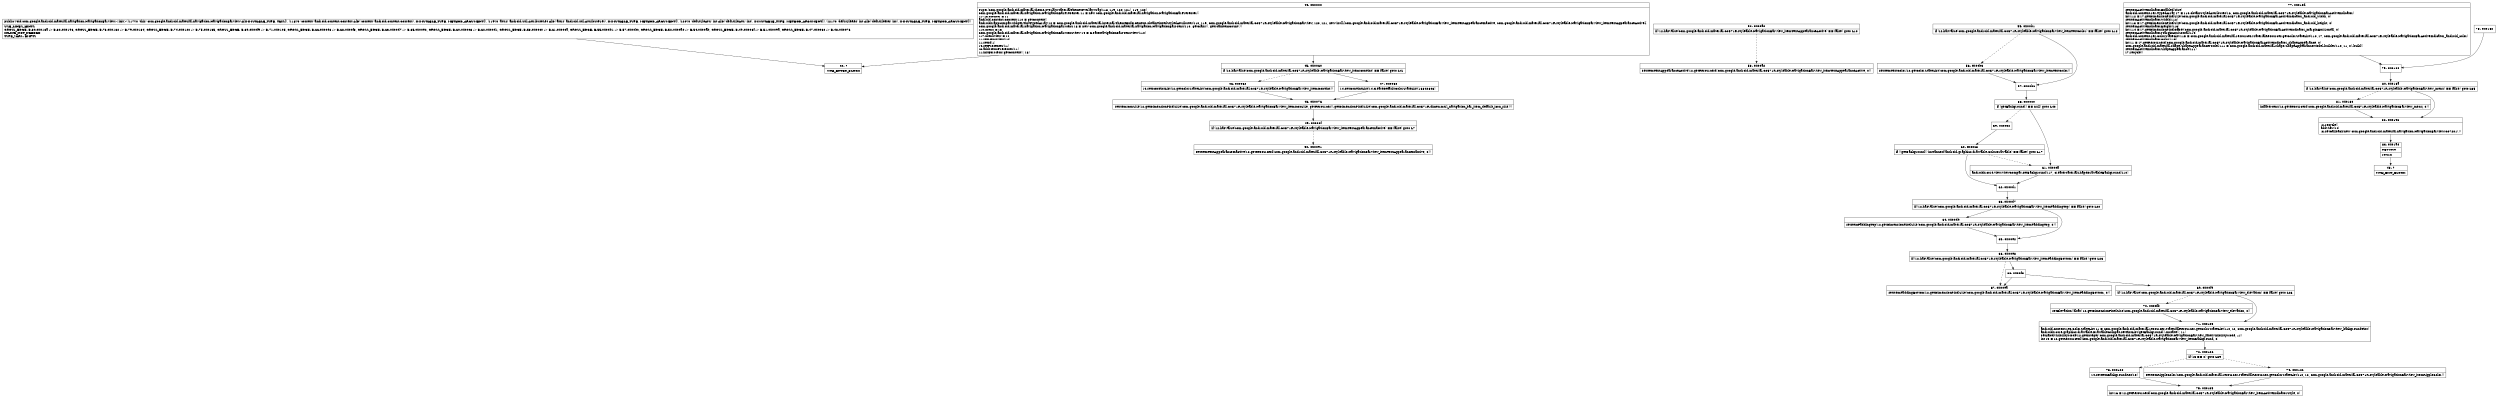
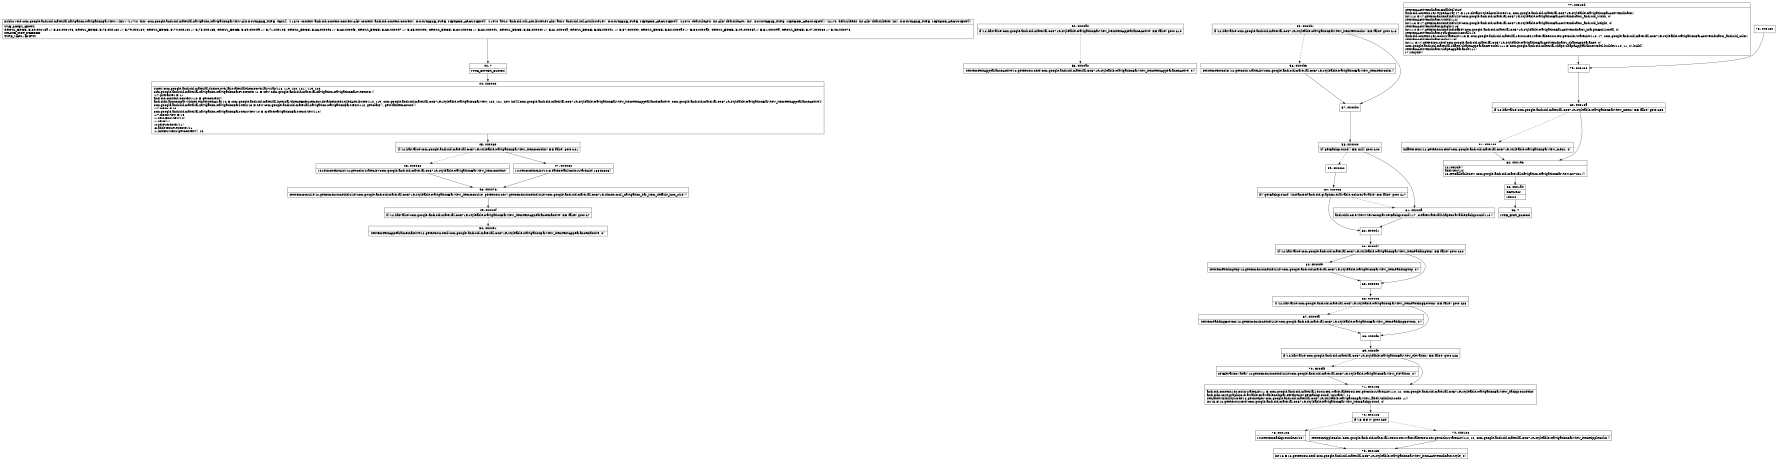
(990, 30) -> (165, 108)
(931, 61) -> (488, 76)
(2009, 281) -> (1343, 329)
